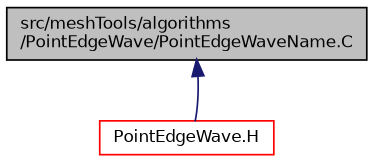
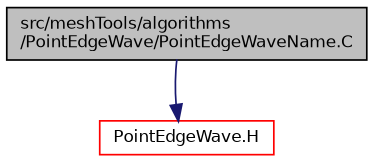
(198, 99) -> (175, 82)
